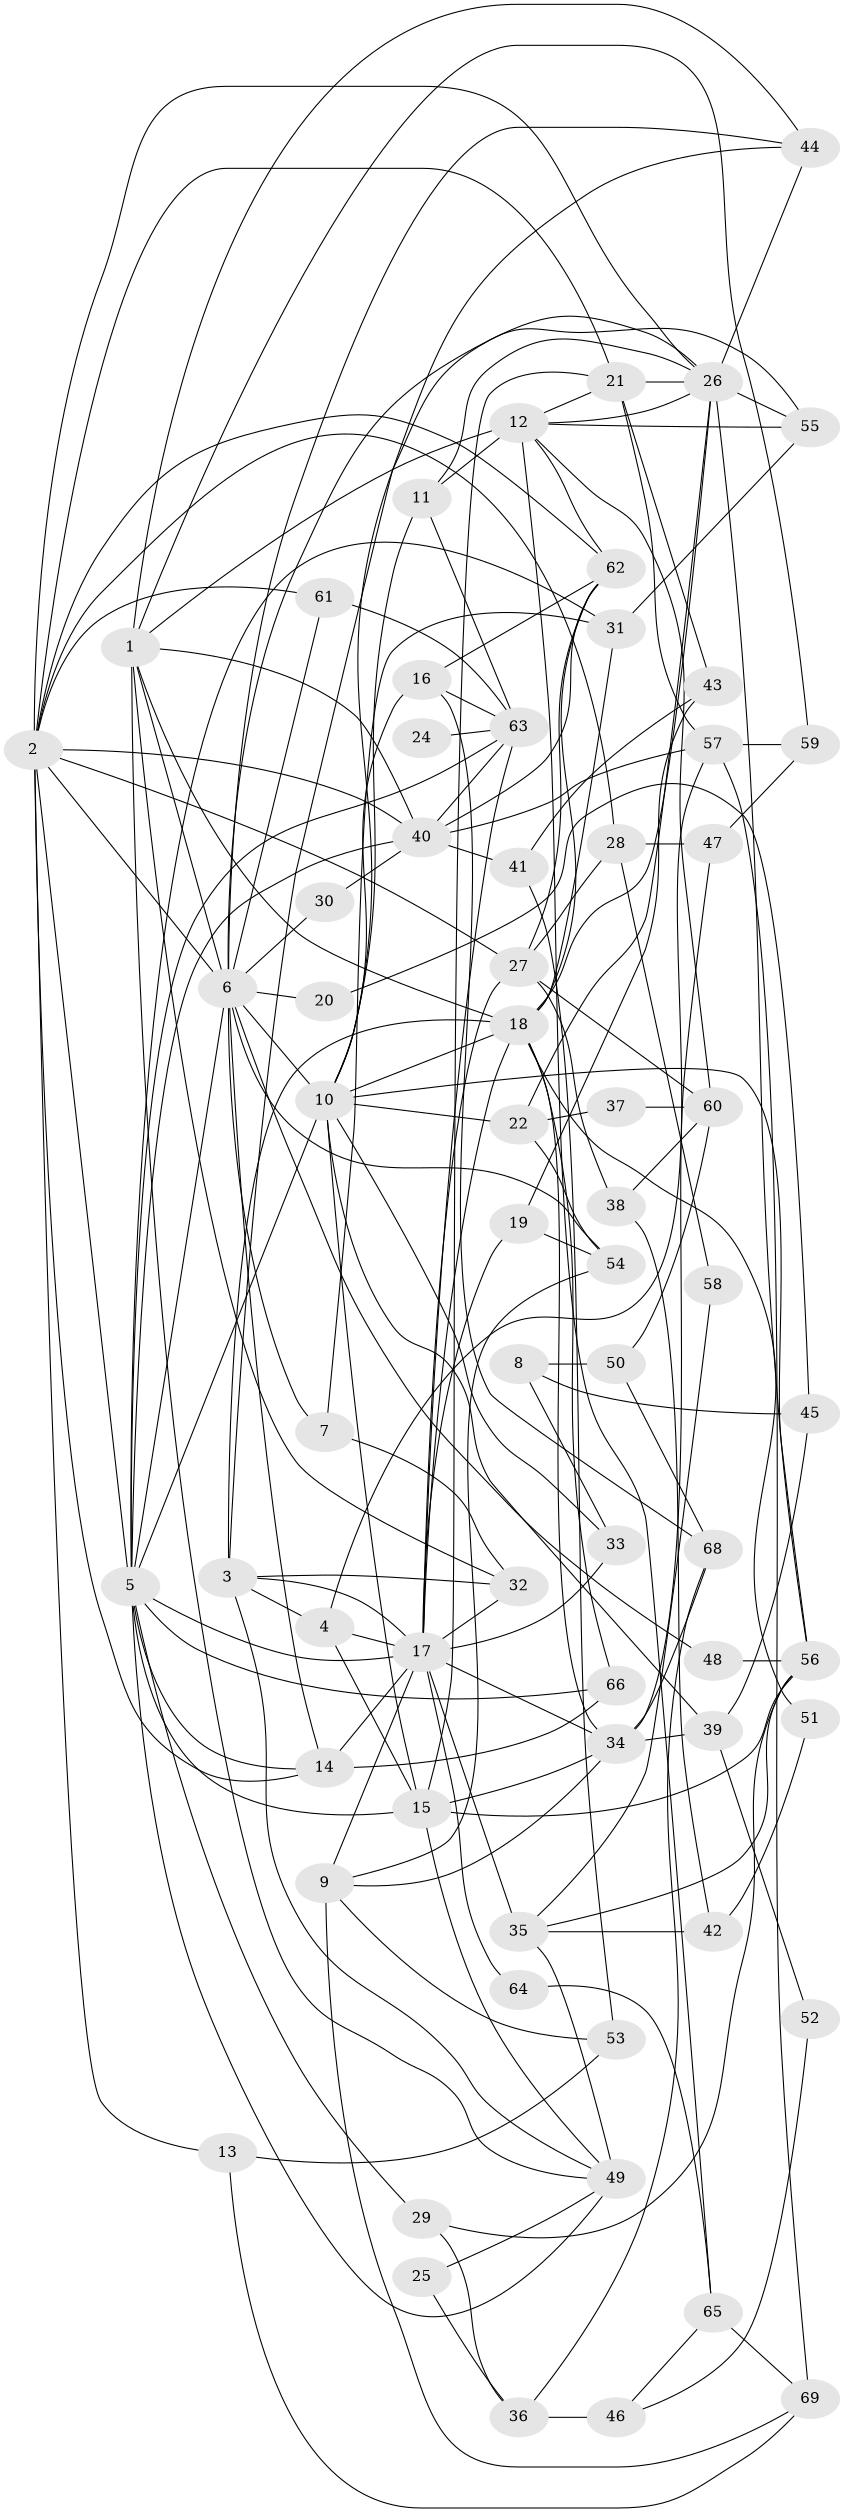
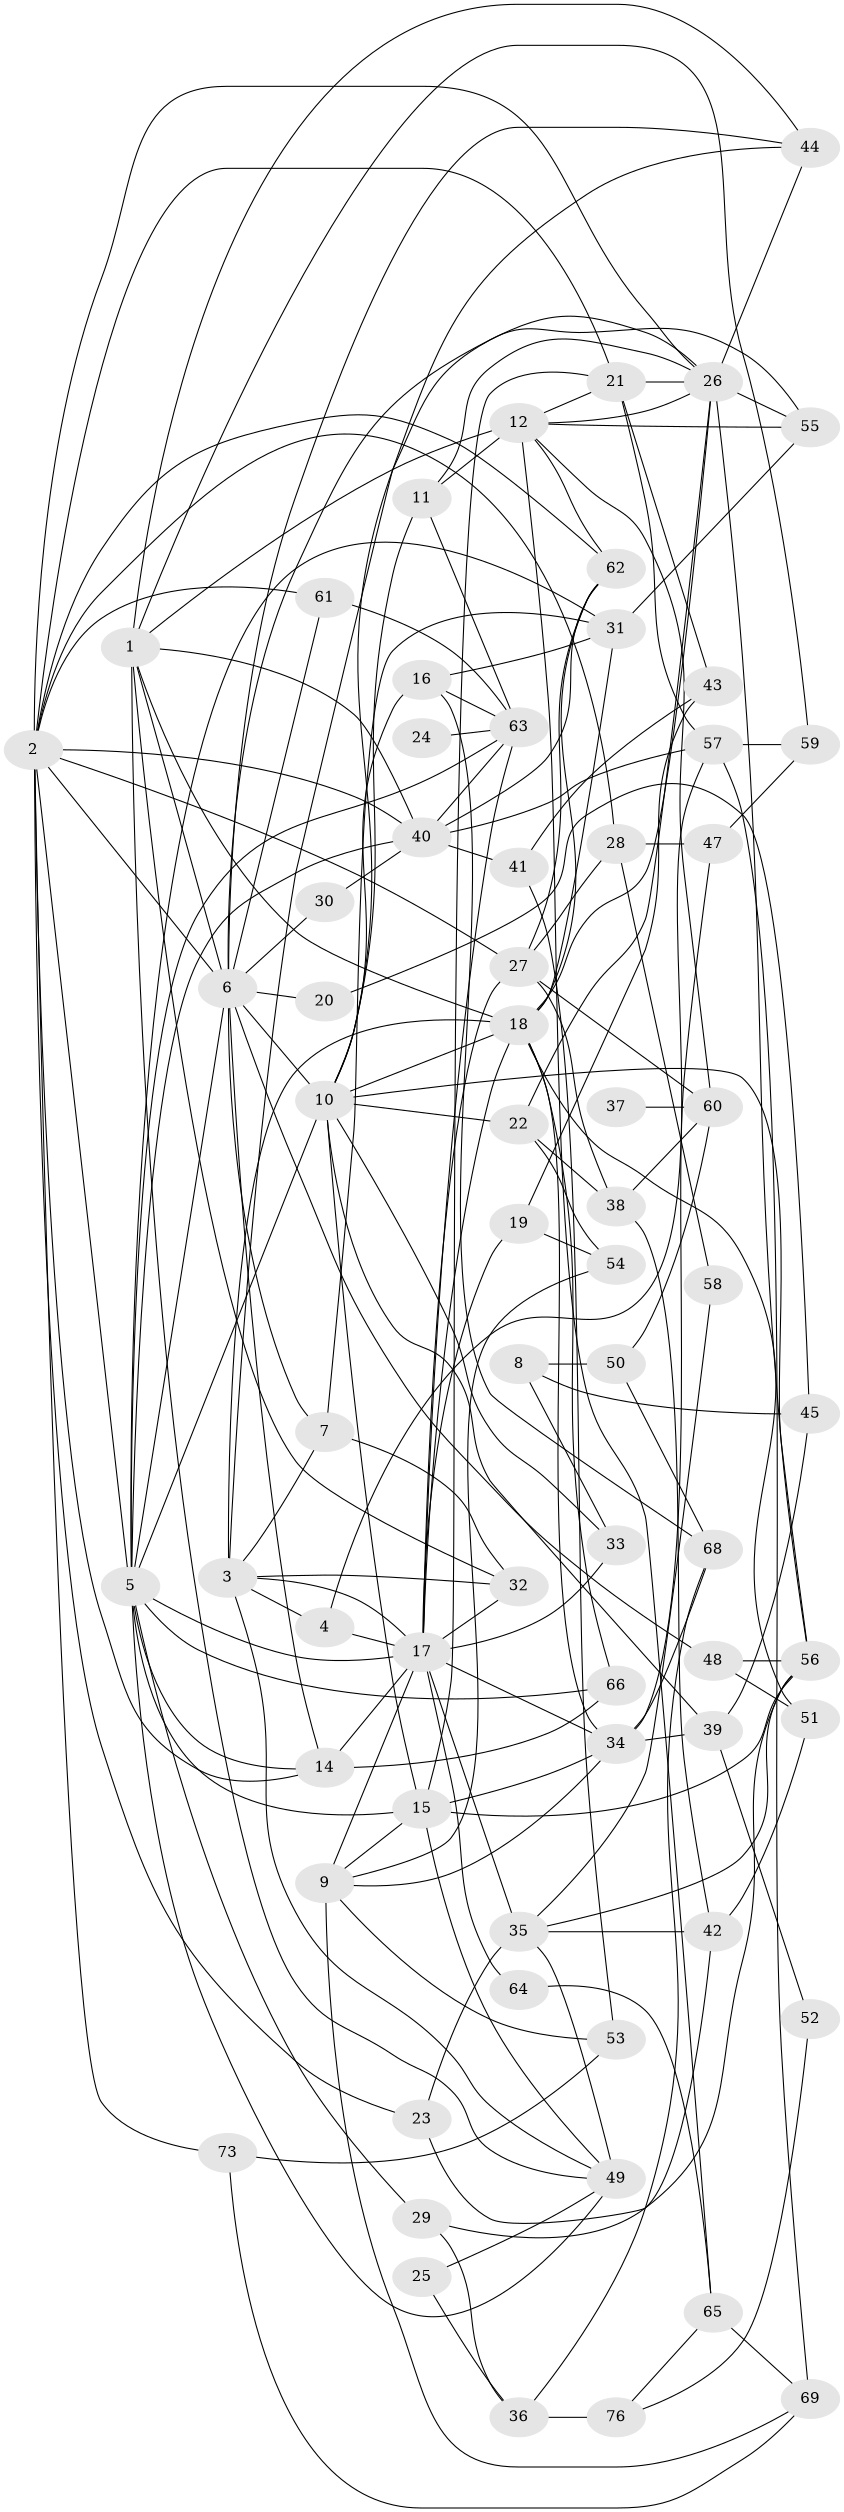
(519, 624) -> (521, 659)
(568, 1116) -> (578, 1174)
(388, 1167) -> none
none -> (281, 1507)
none -> (762, 1690)
(375, 1722) -> (373, 1846)
none -> (422, 2119)
(228, 2153) -> (228, 2153)
(616, 2417) -> (616, 2417)
